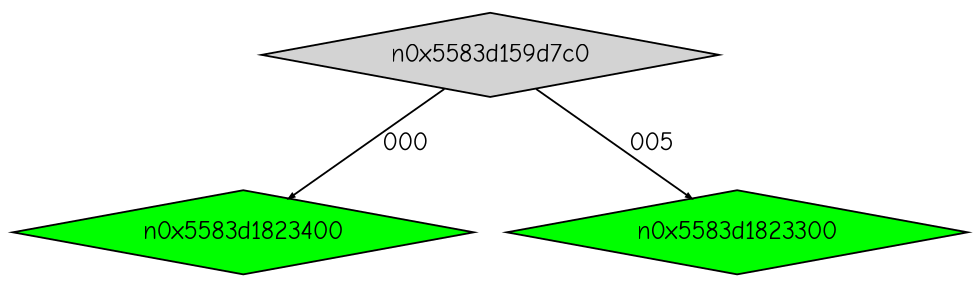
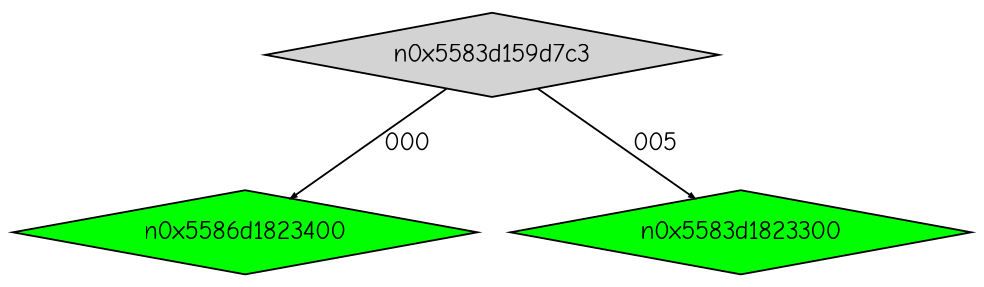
(490, 55) -> (492, 55)
(243, 232) -> (245, 232)
